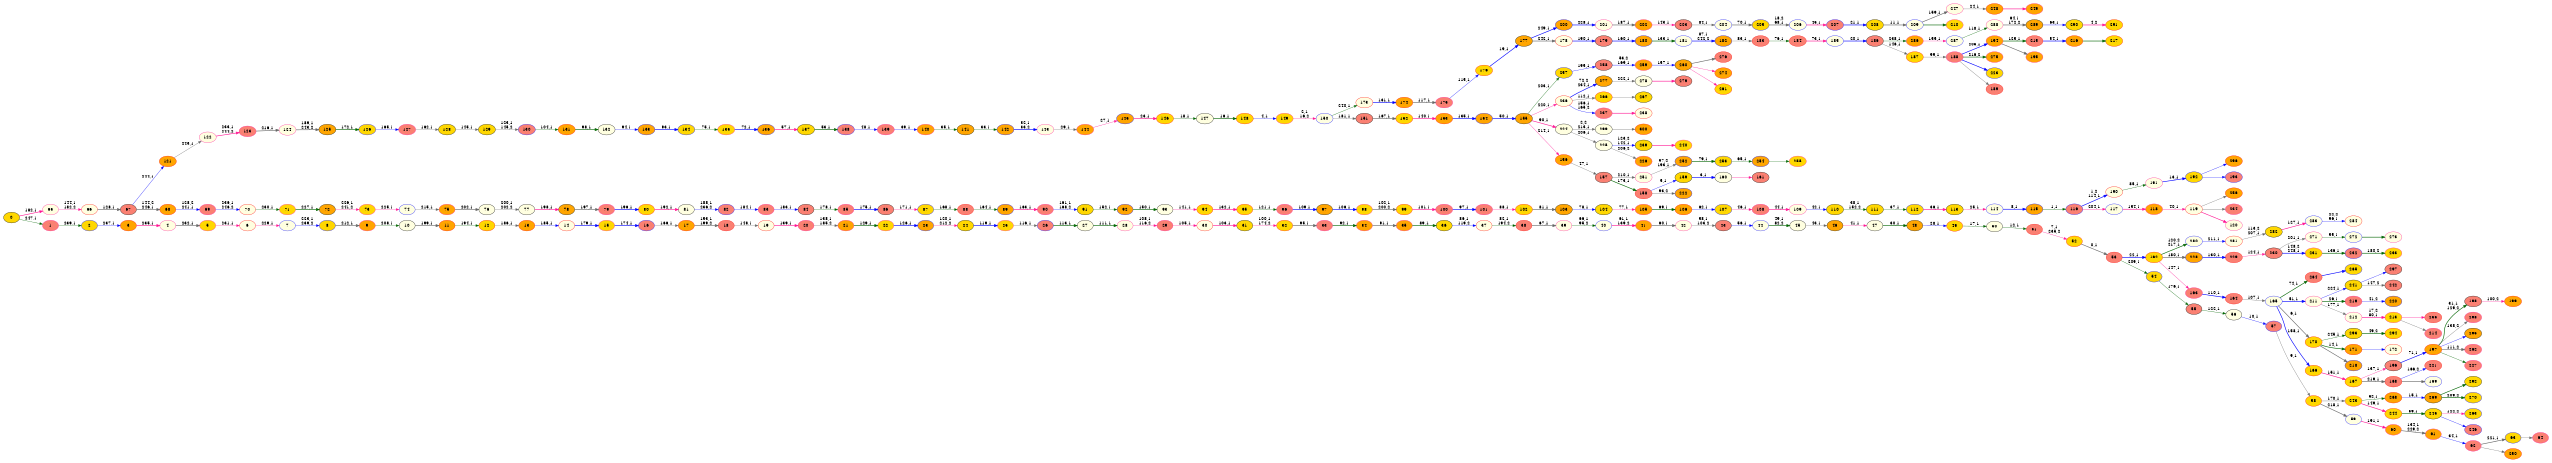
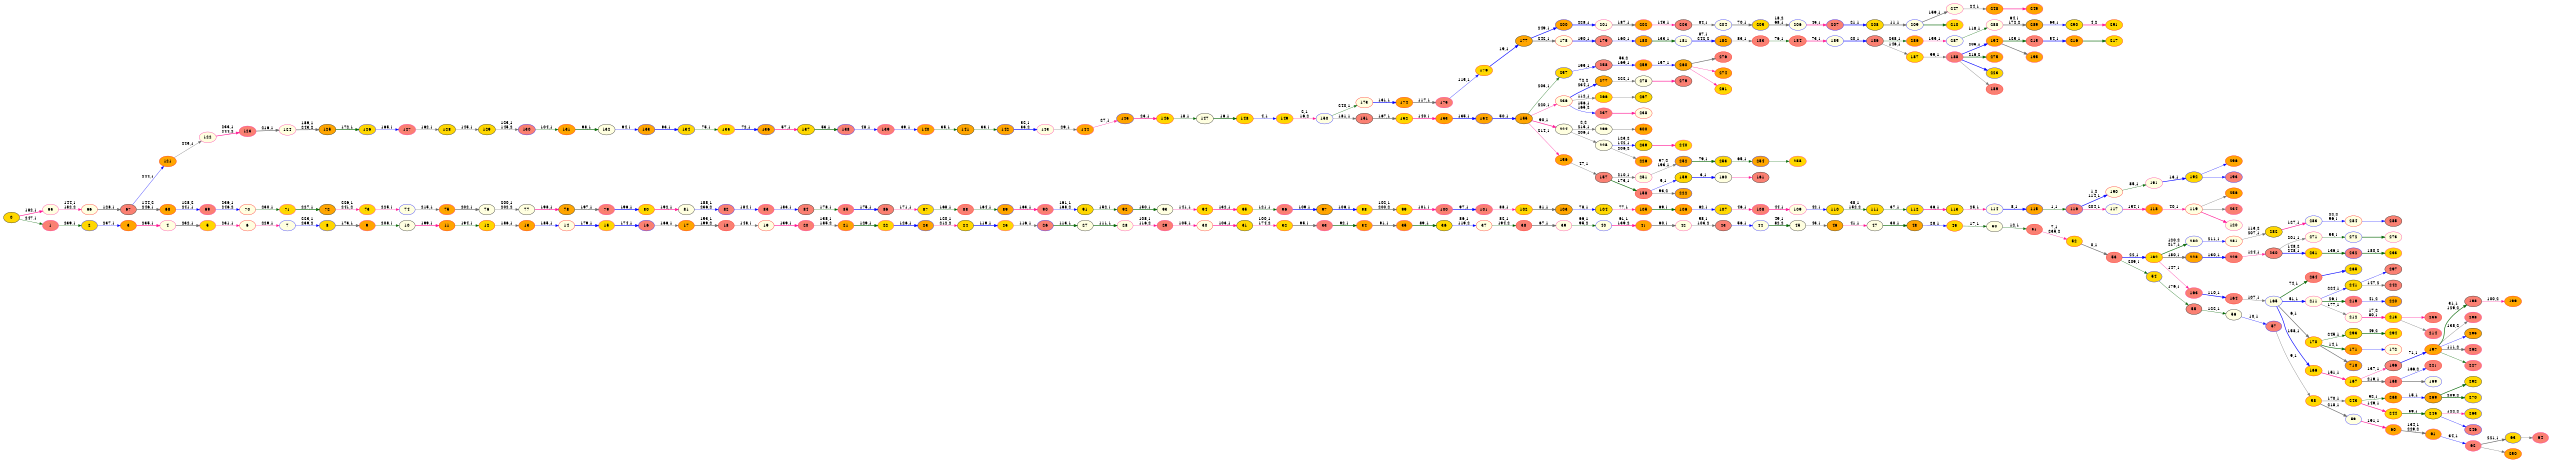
(1622, 41) -> (1622, 41)
none -> (2393, 221)
(347, 223) -> (347, 223)
(426, 226) -> (426, 226)
(2353, 366) -> (2353, 366)
